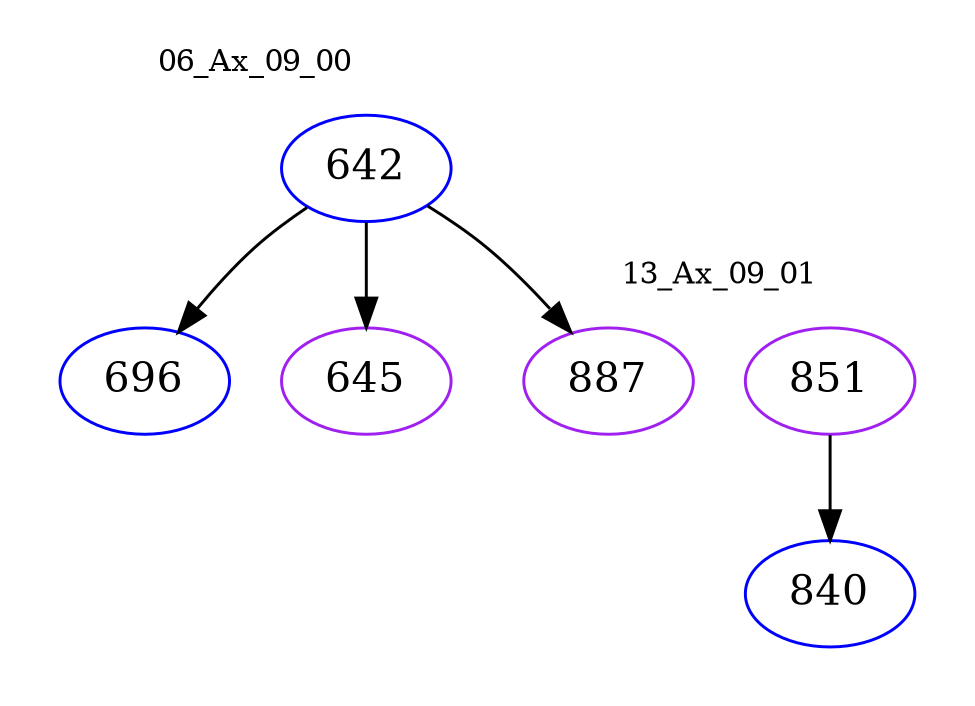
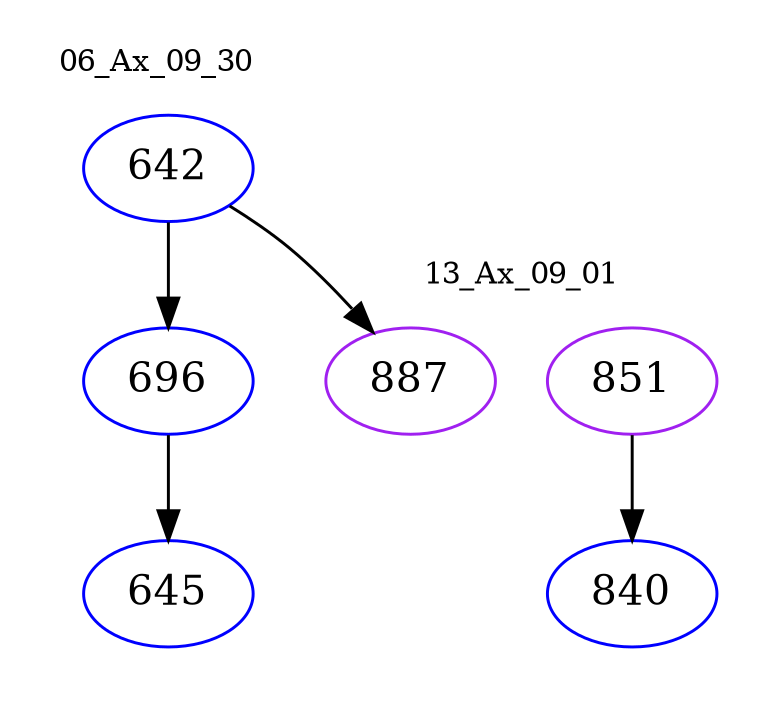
(256, 64) -> (157, 64)
(366, 260) -> (168, 473)
(366, 381) -> (168, 594)
